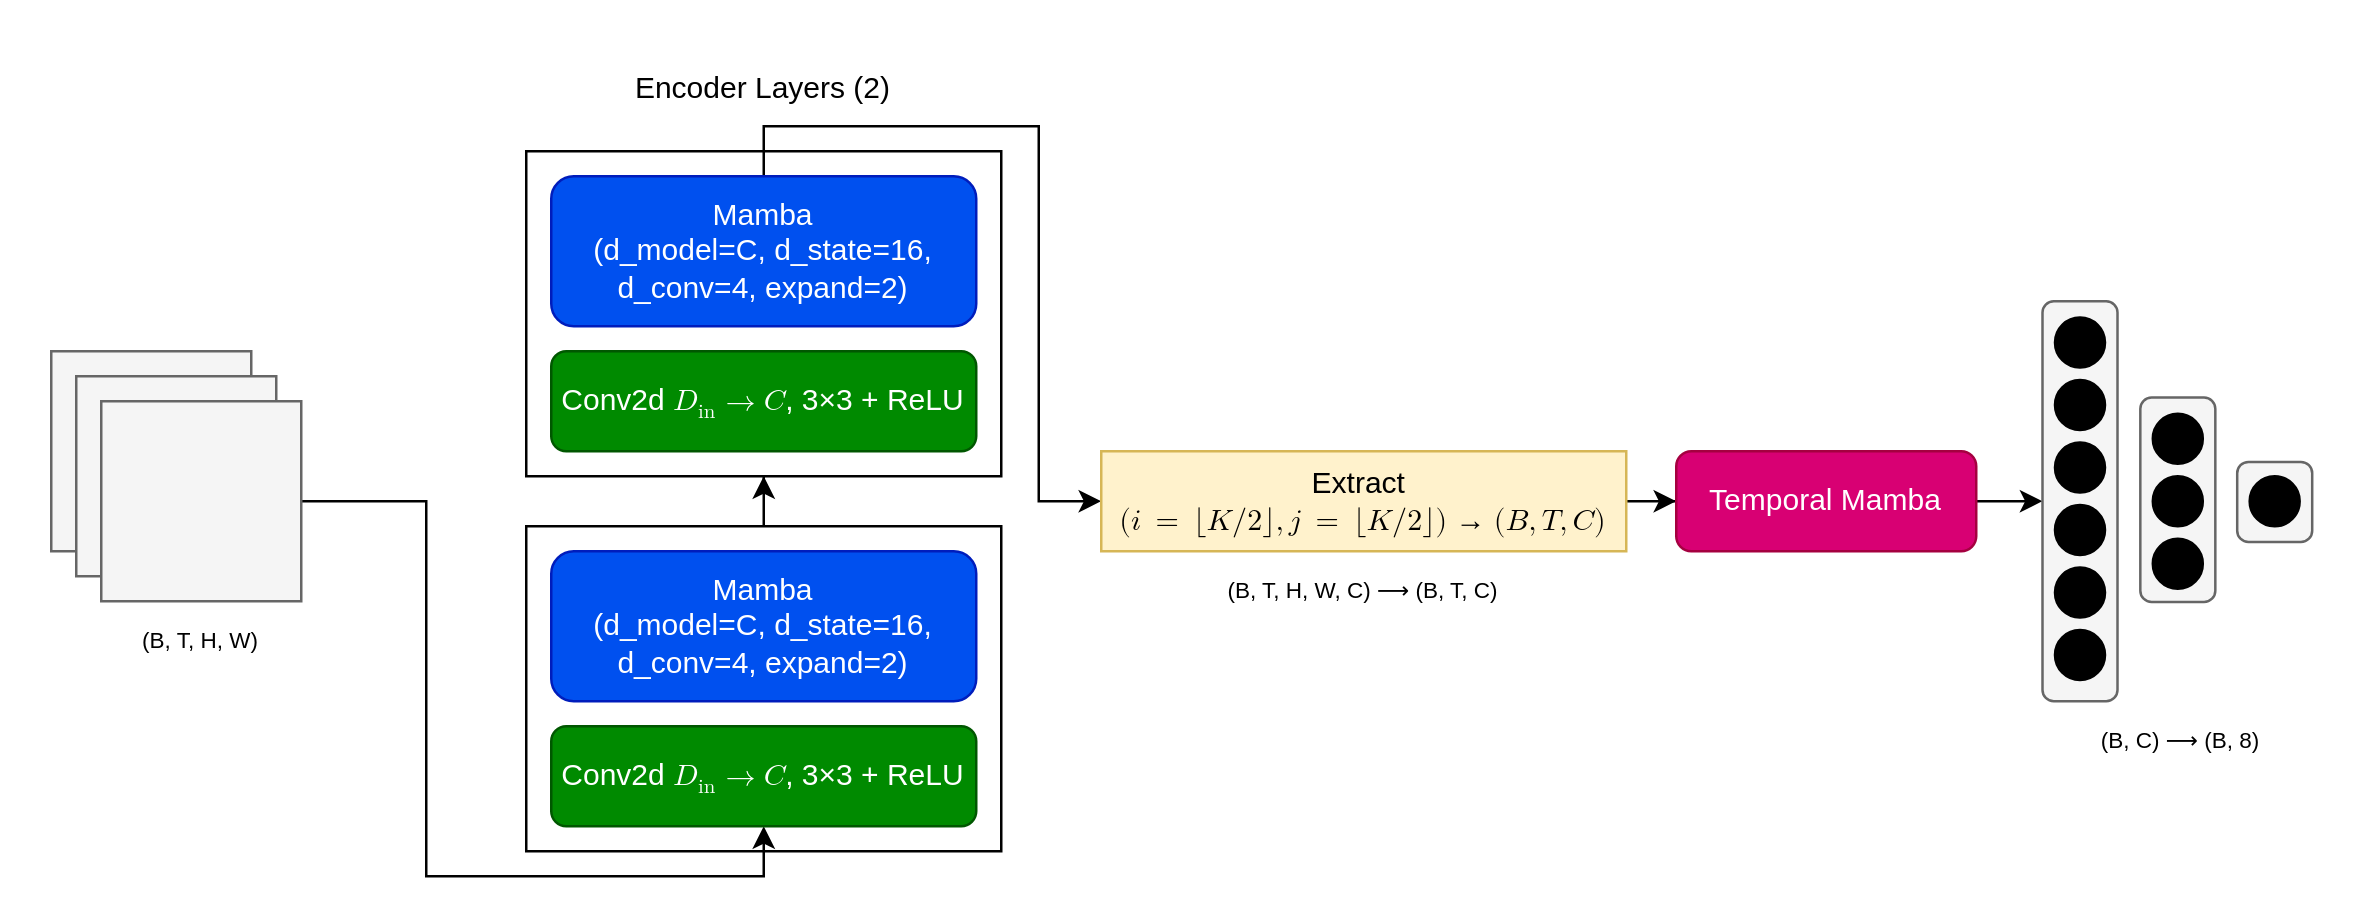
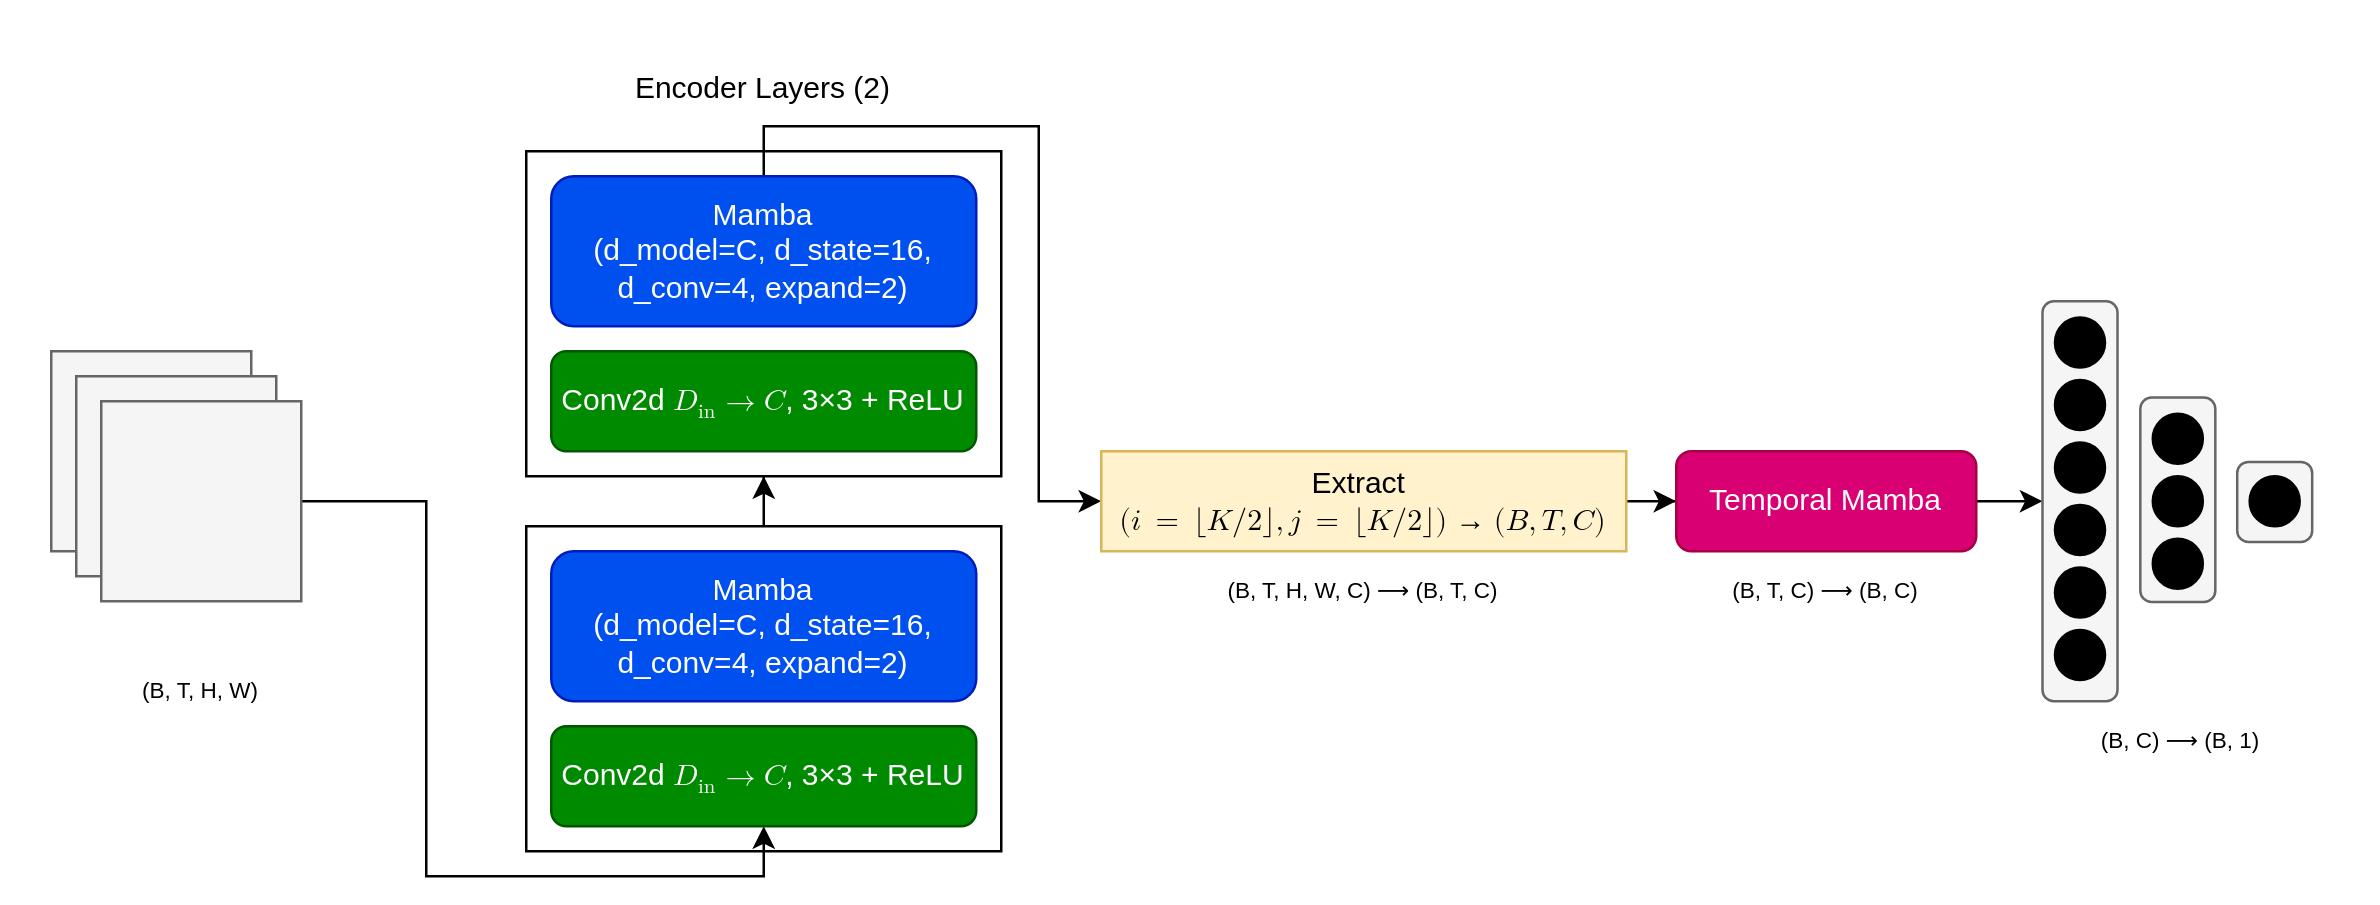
none -> (1826, 589)
(201, 639) -> (201, 689)
(2181, 739) -> (2181, 739)
